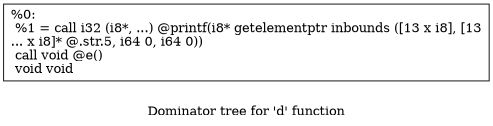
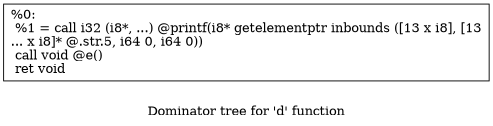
(42, 69) -> (38, 69)
